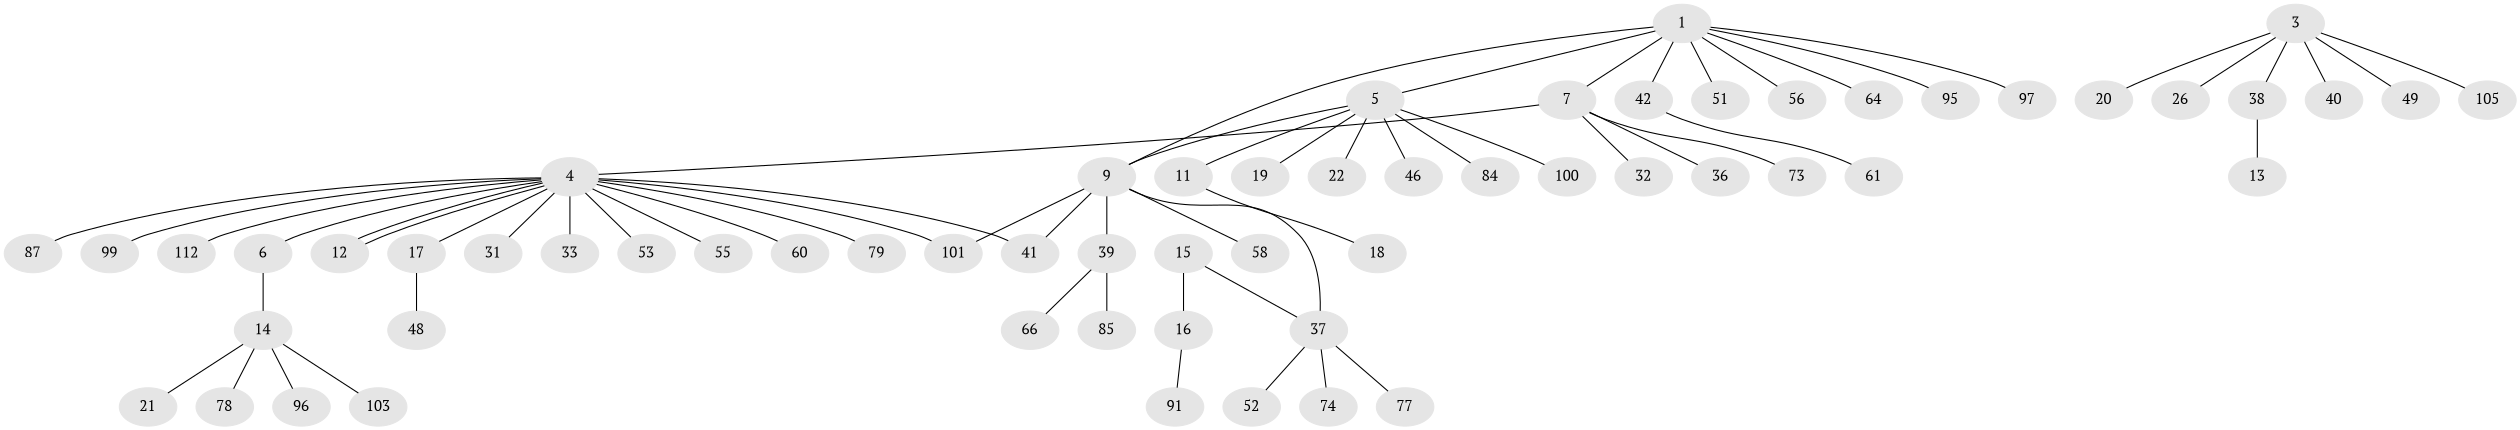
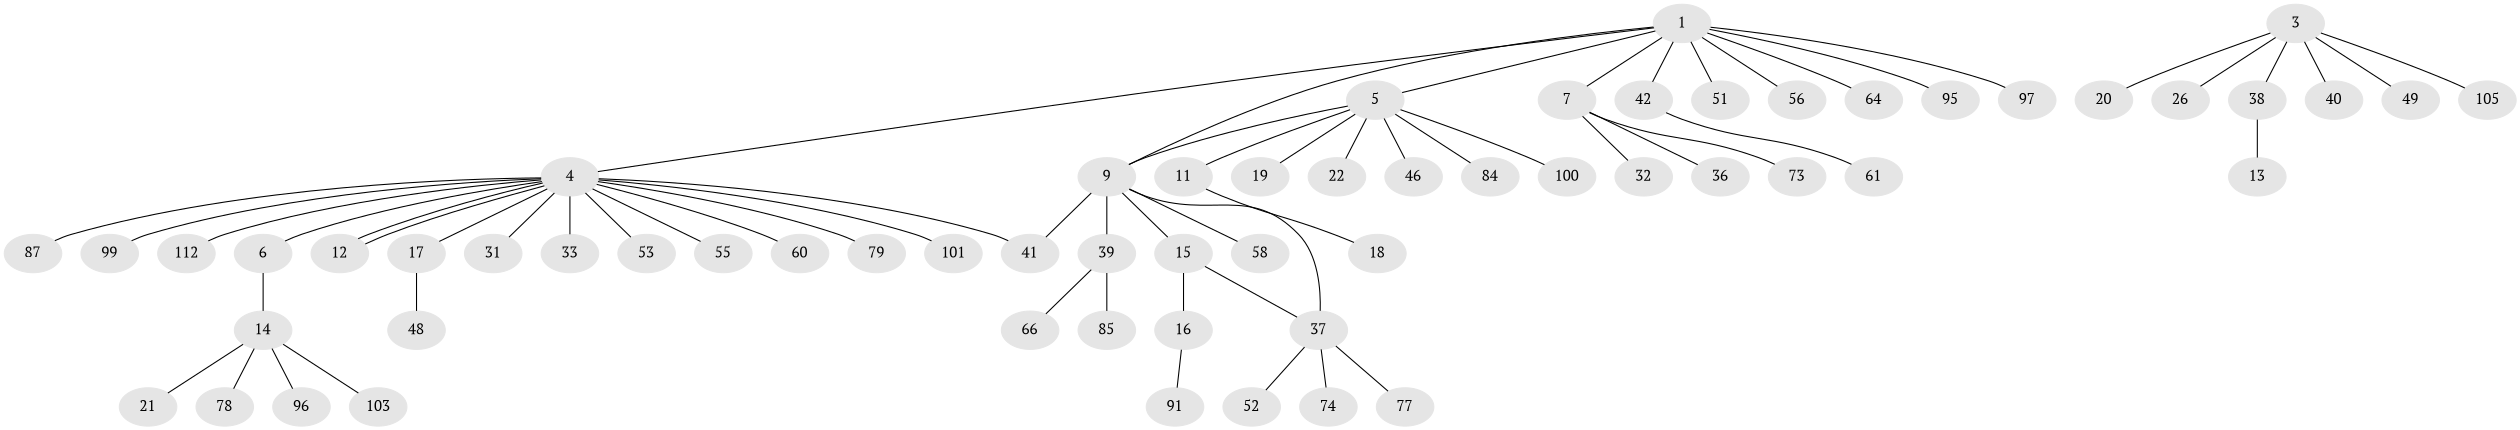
(1069, 146) -> (1125, 95)
(1030, 215) -> (1145, 215)
